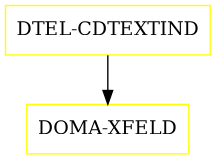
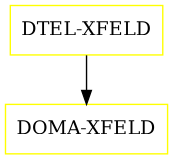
(108, 30) -> (87, 30)
